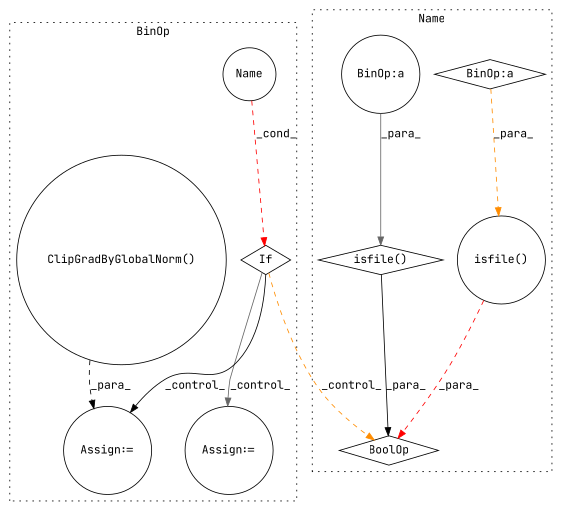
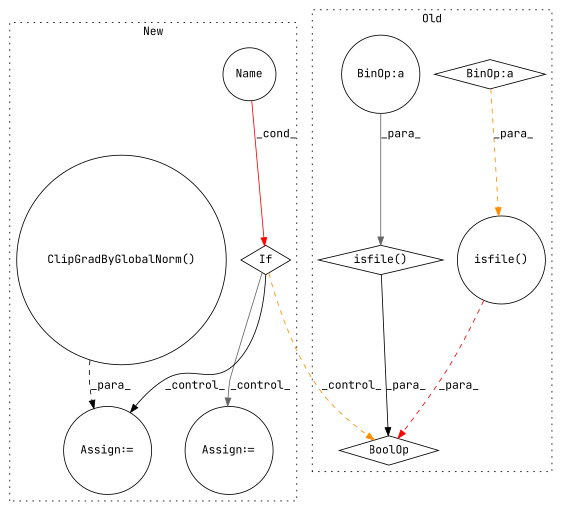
(432, 19) -> (432, 19)
(153, 32) -> (153, 32)
(258, 169) -> (258, 169)
